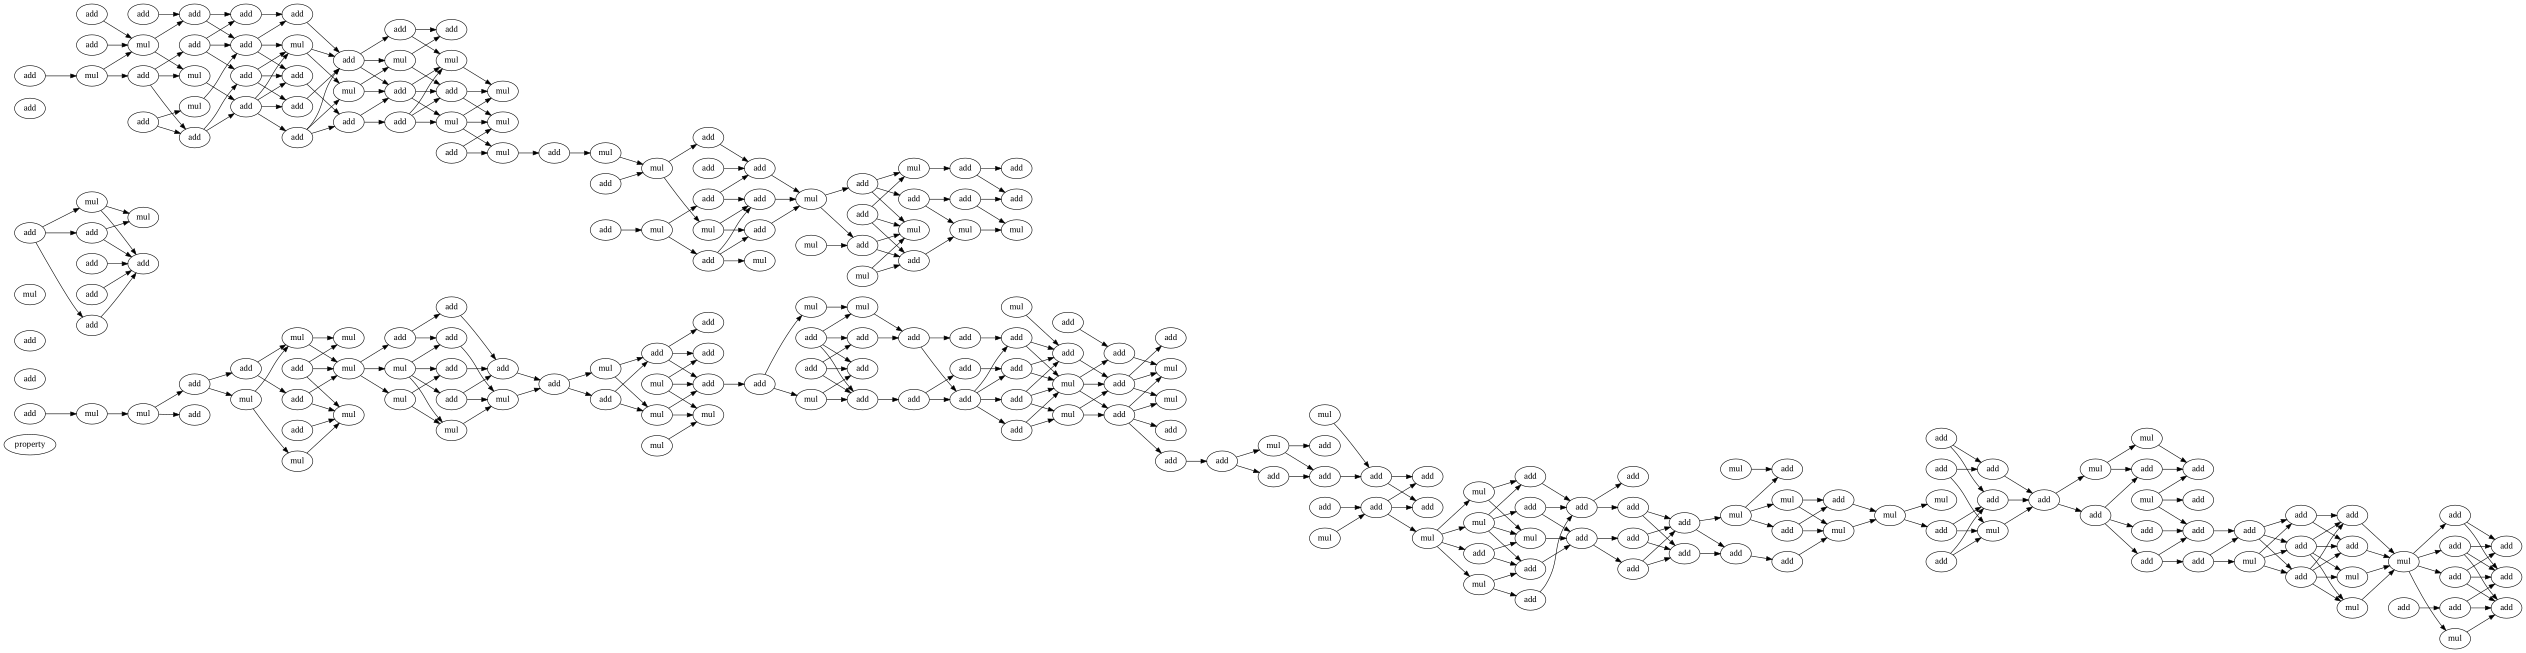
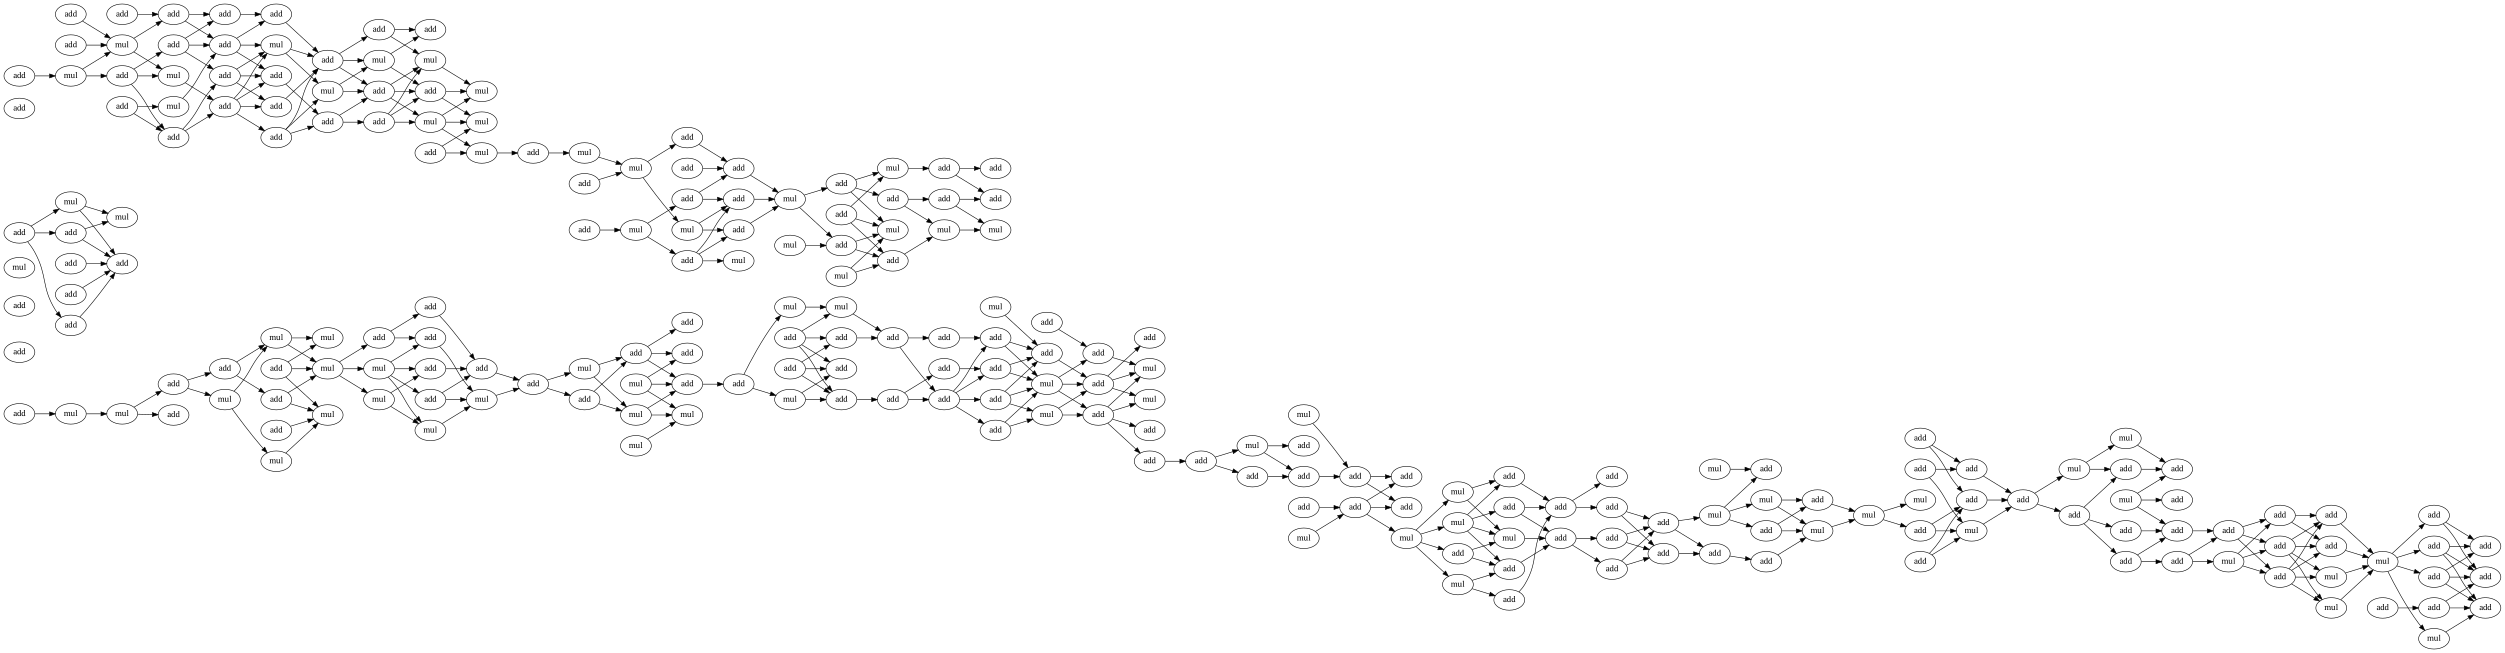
(30, 445) -> none
